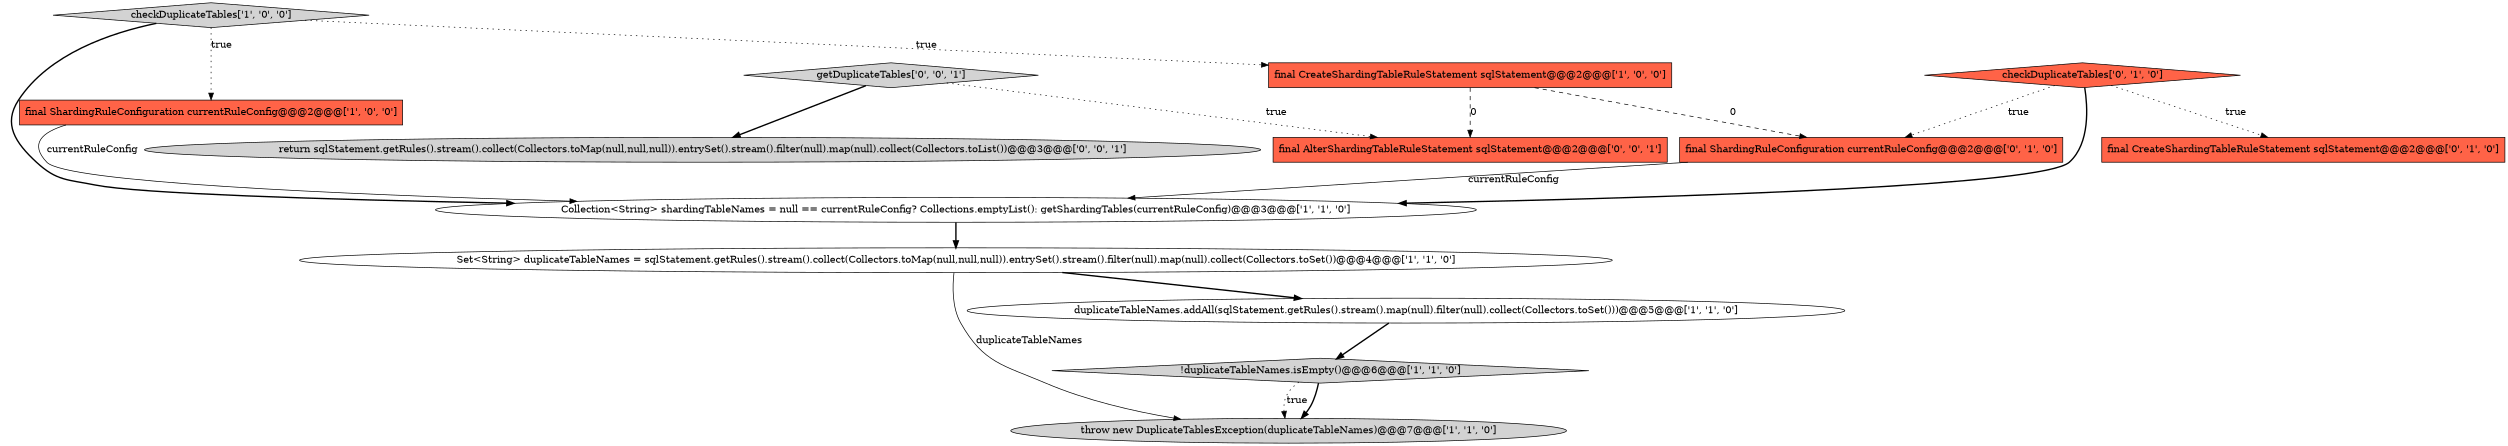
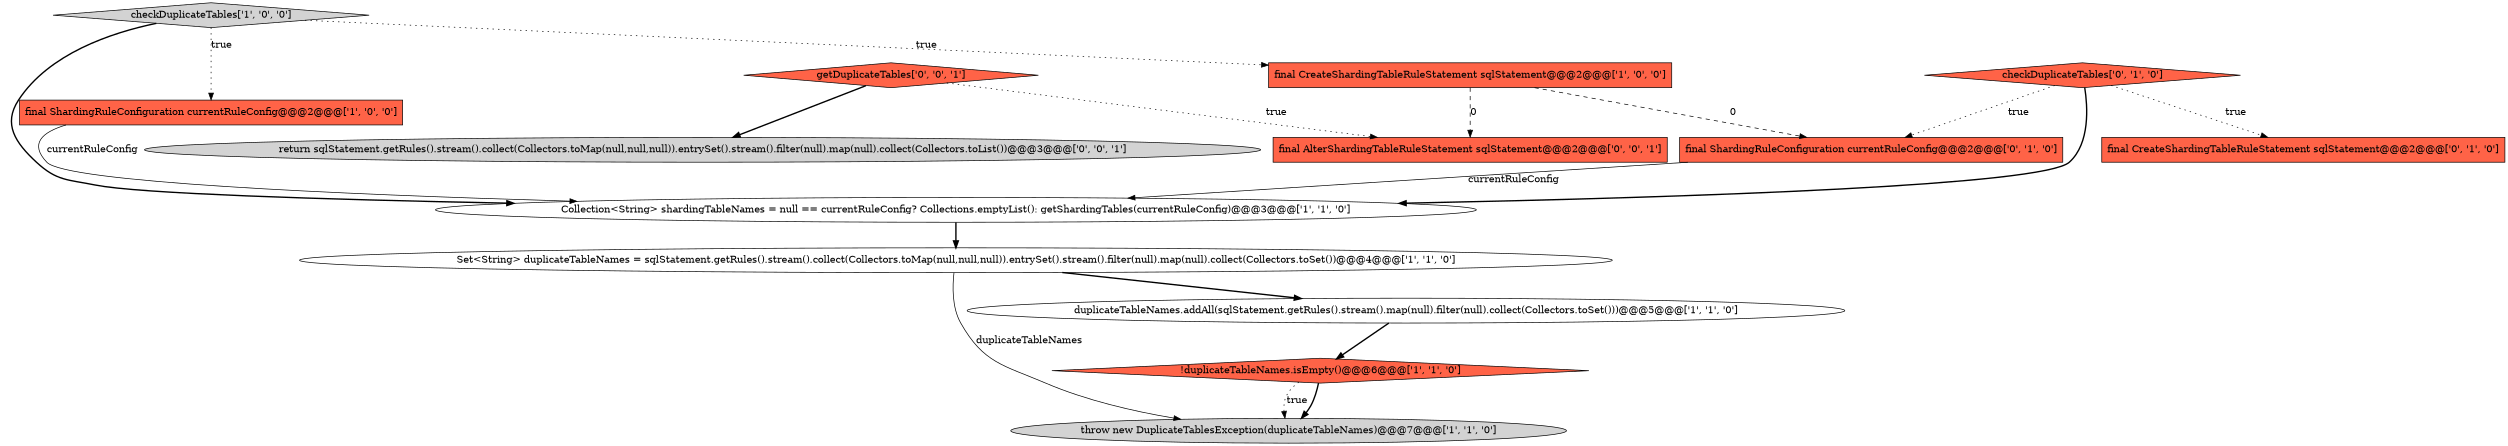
(891, 75) -> (891, 75)
(1320, 371) -> (1320, 371)
